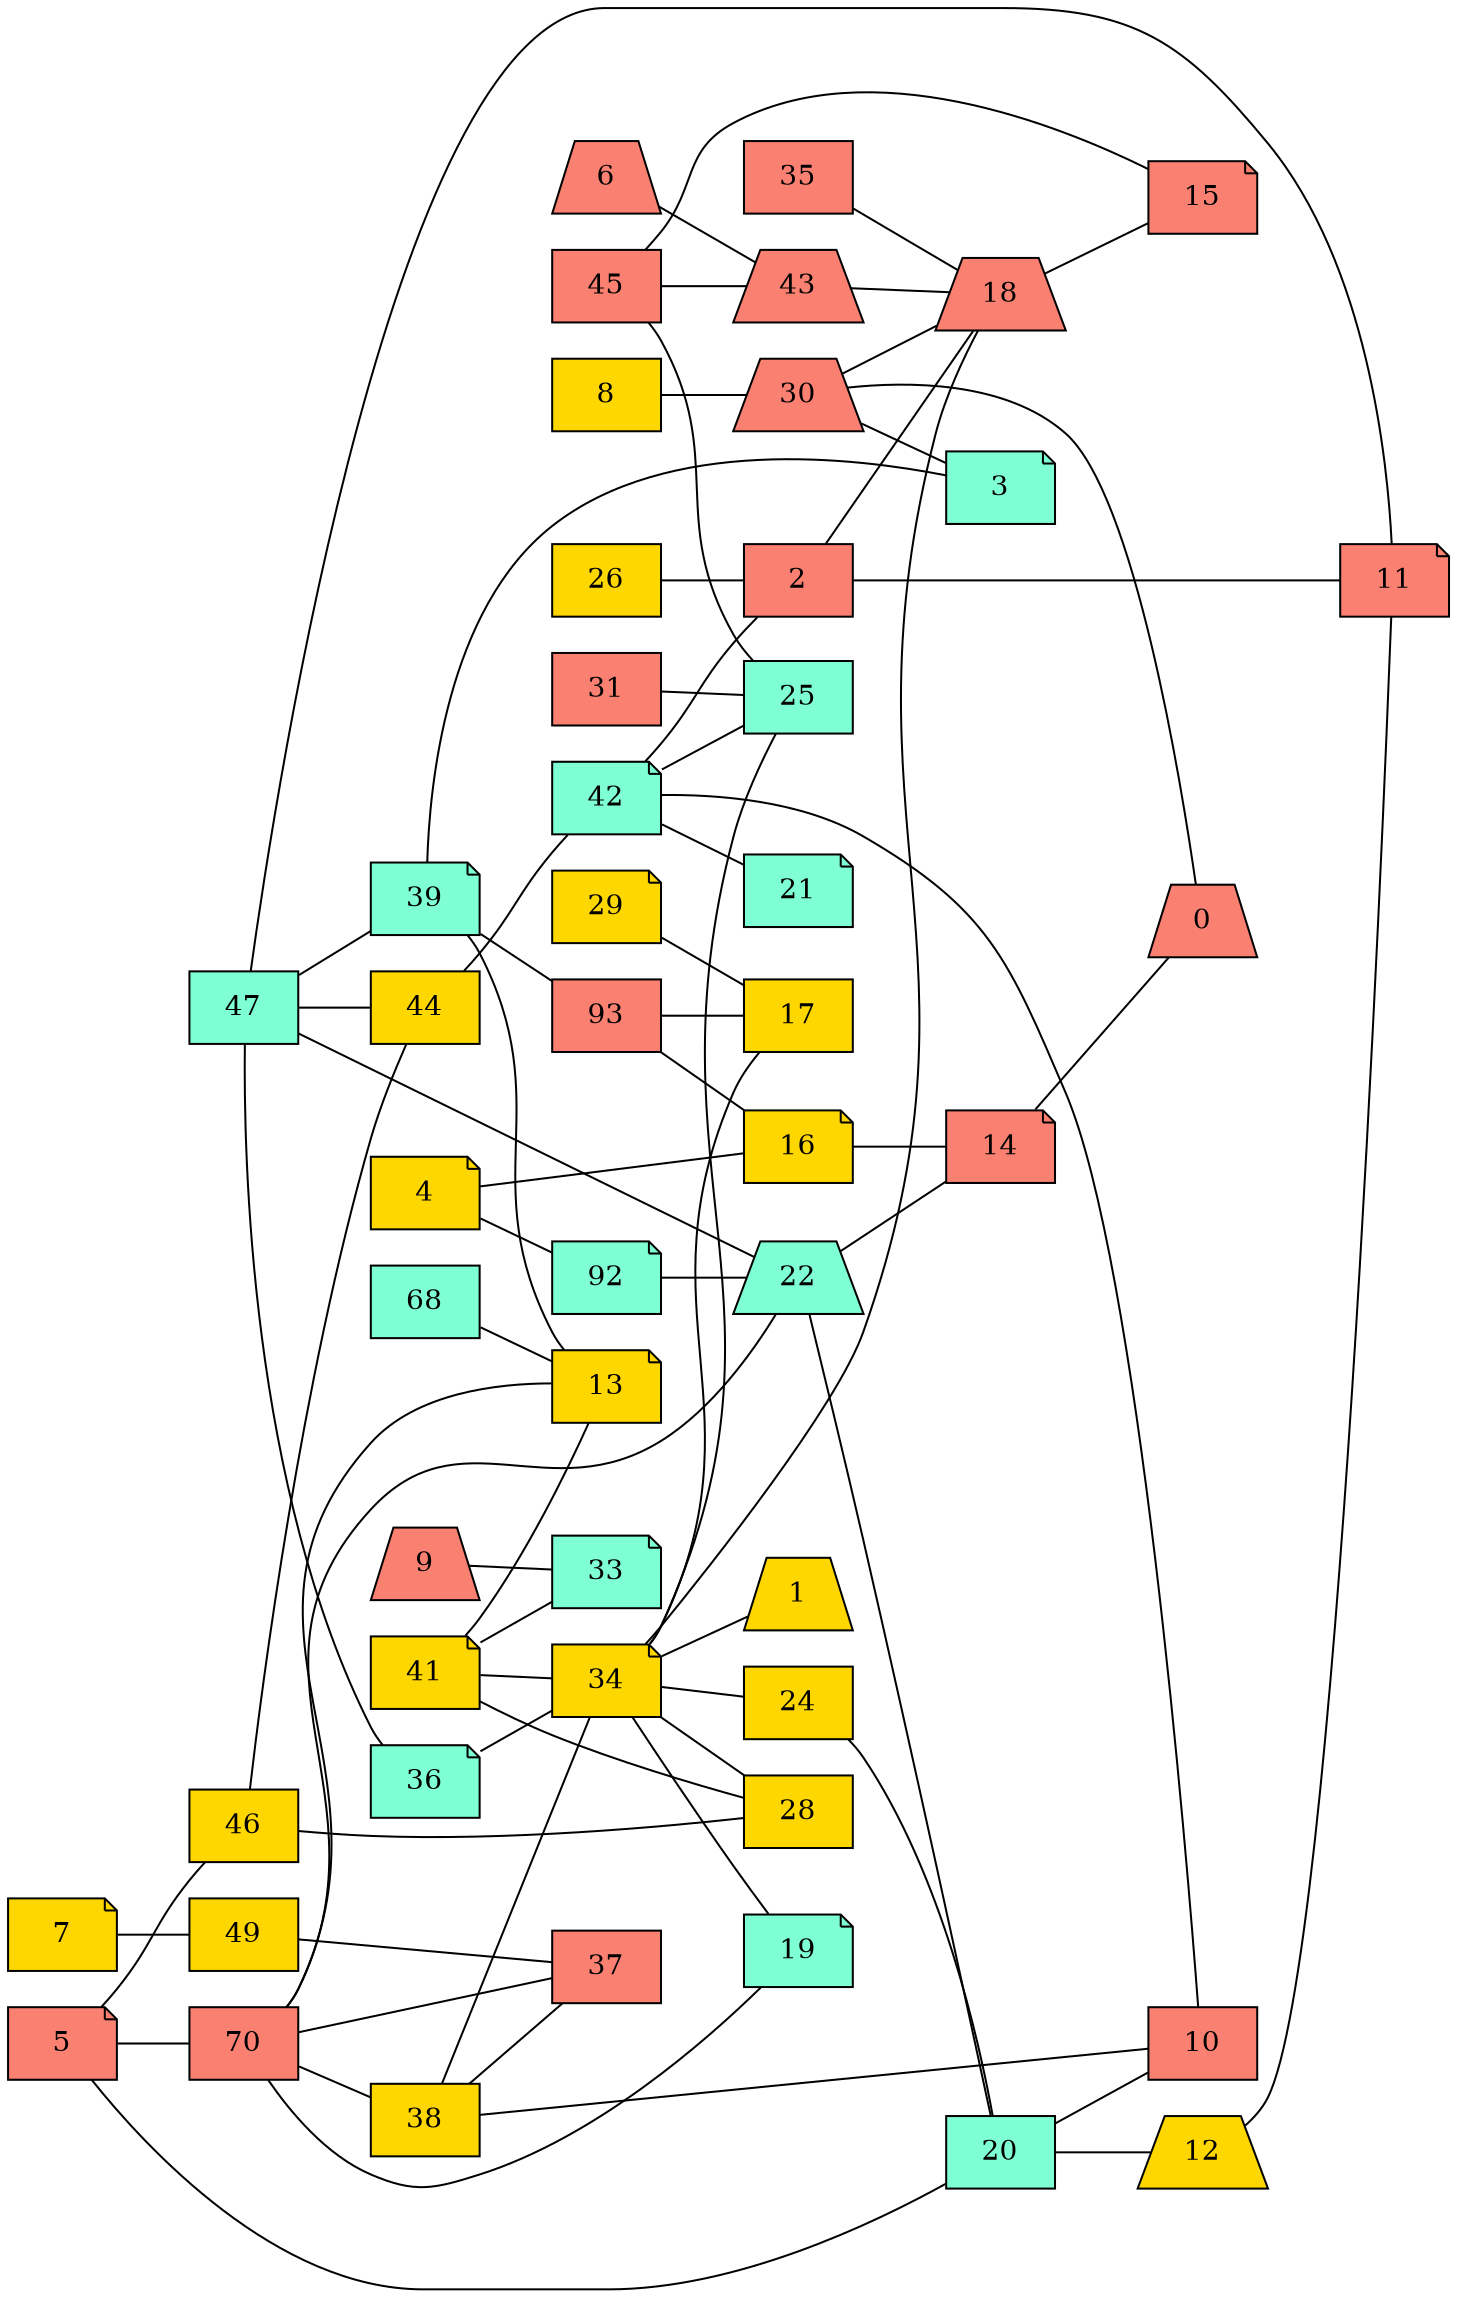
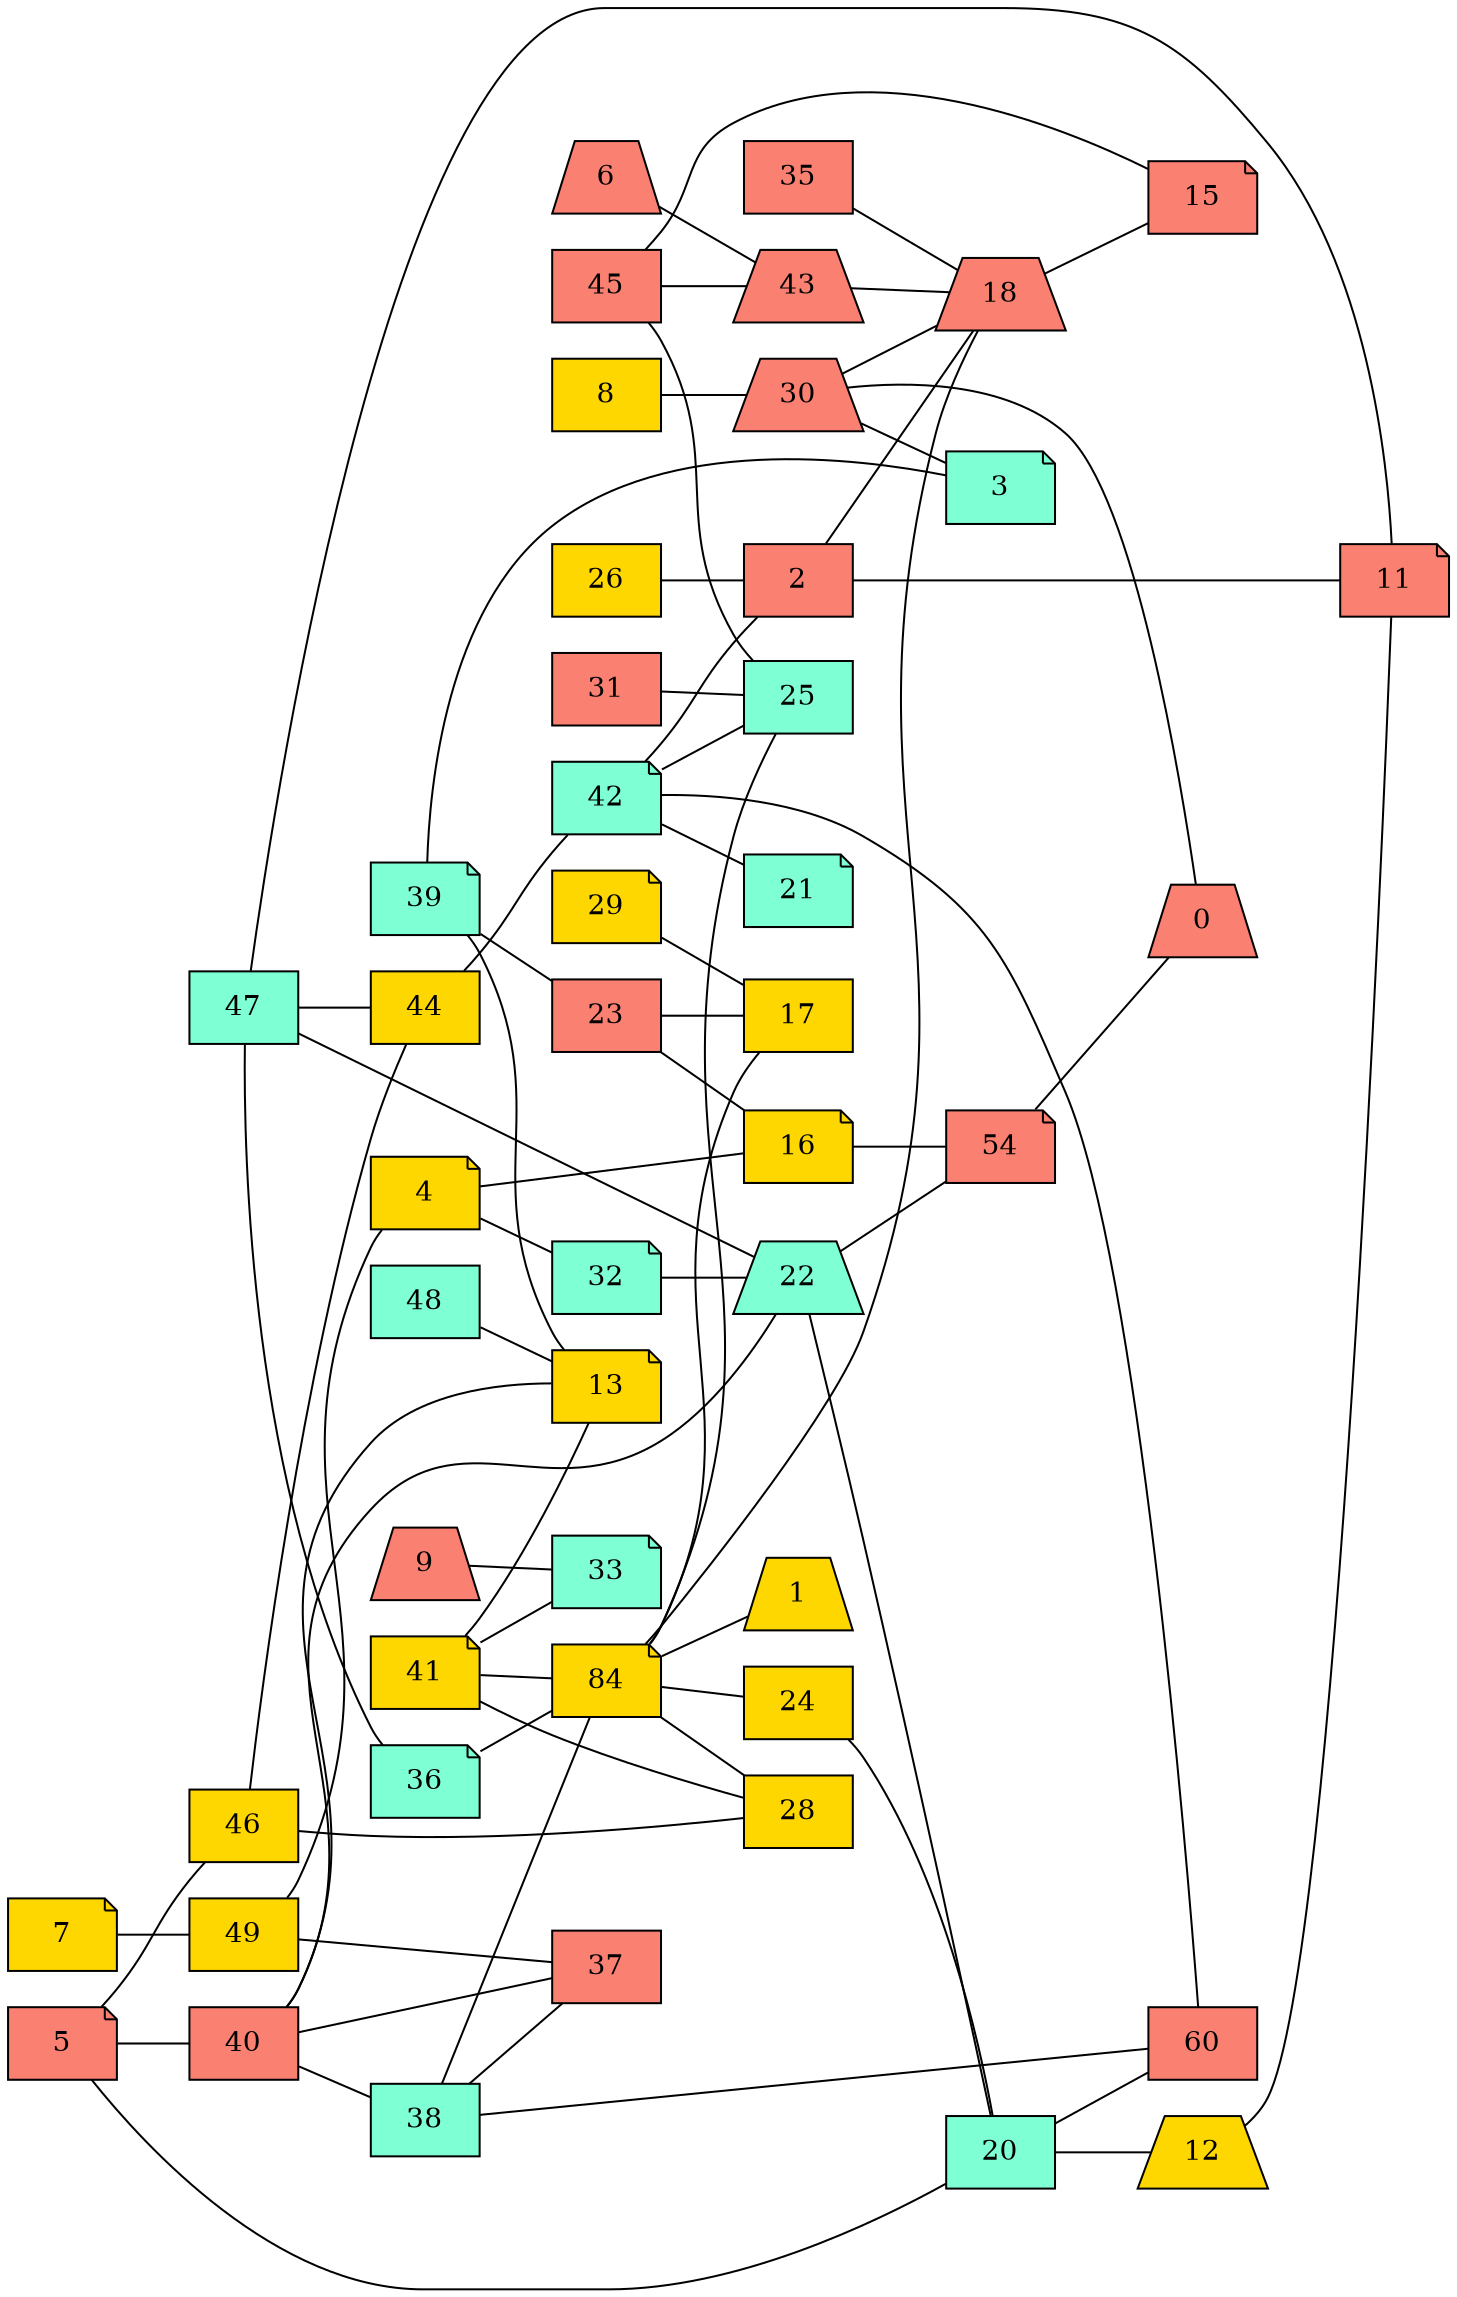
(335, 953) -> none
(607, 1016) -> (607, 1016)
(1001, 1147) -> (1001, 1147)
(607, 1278) -> (607, 1278)
(425, 1302) -> (425, 1302)
none -> (338, 1598)
(607, 1681) -> (607, 1681)
(798, 1951) -> none
(244, 2043) -> (244, 2043)
(1203, 2043) -> (1203, 2043)
(425, 2120) -> (425, 2120)
